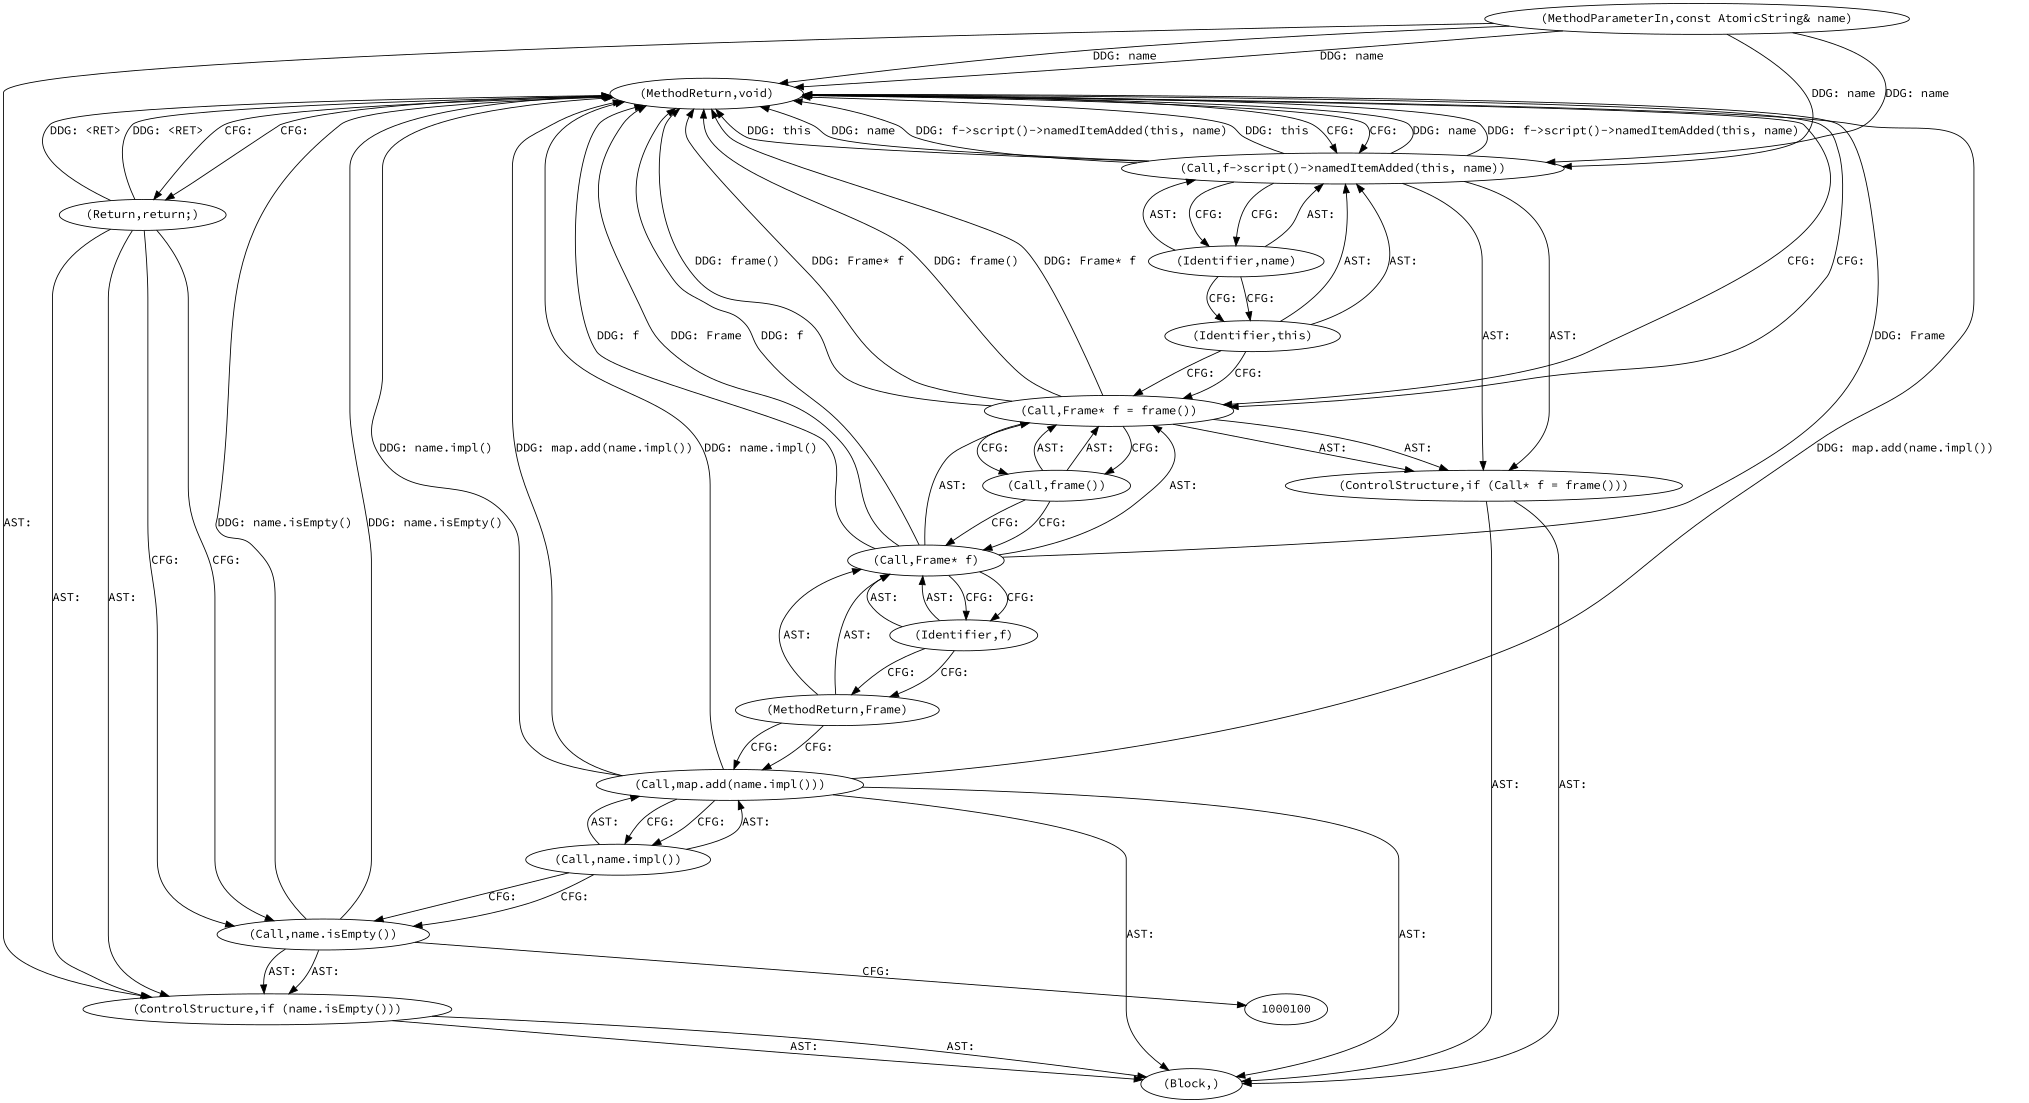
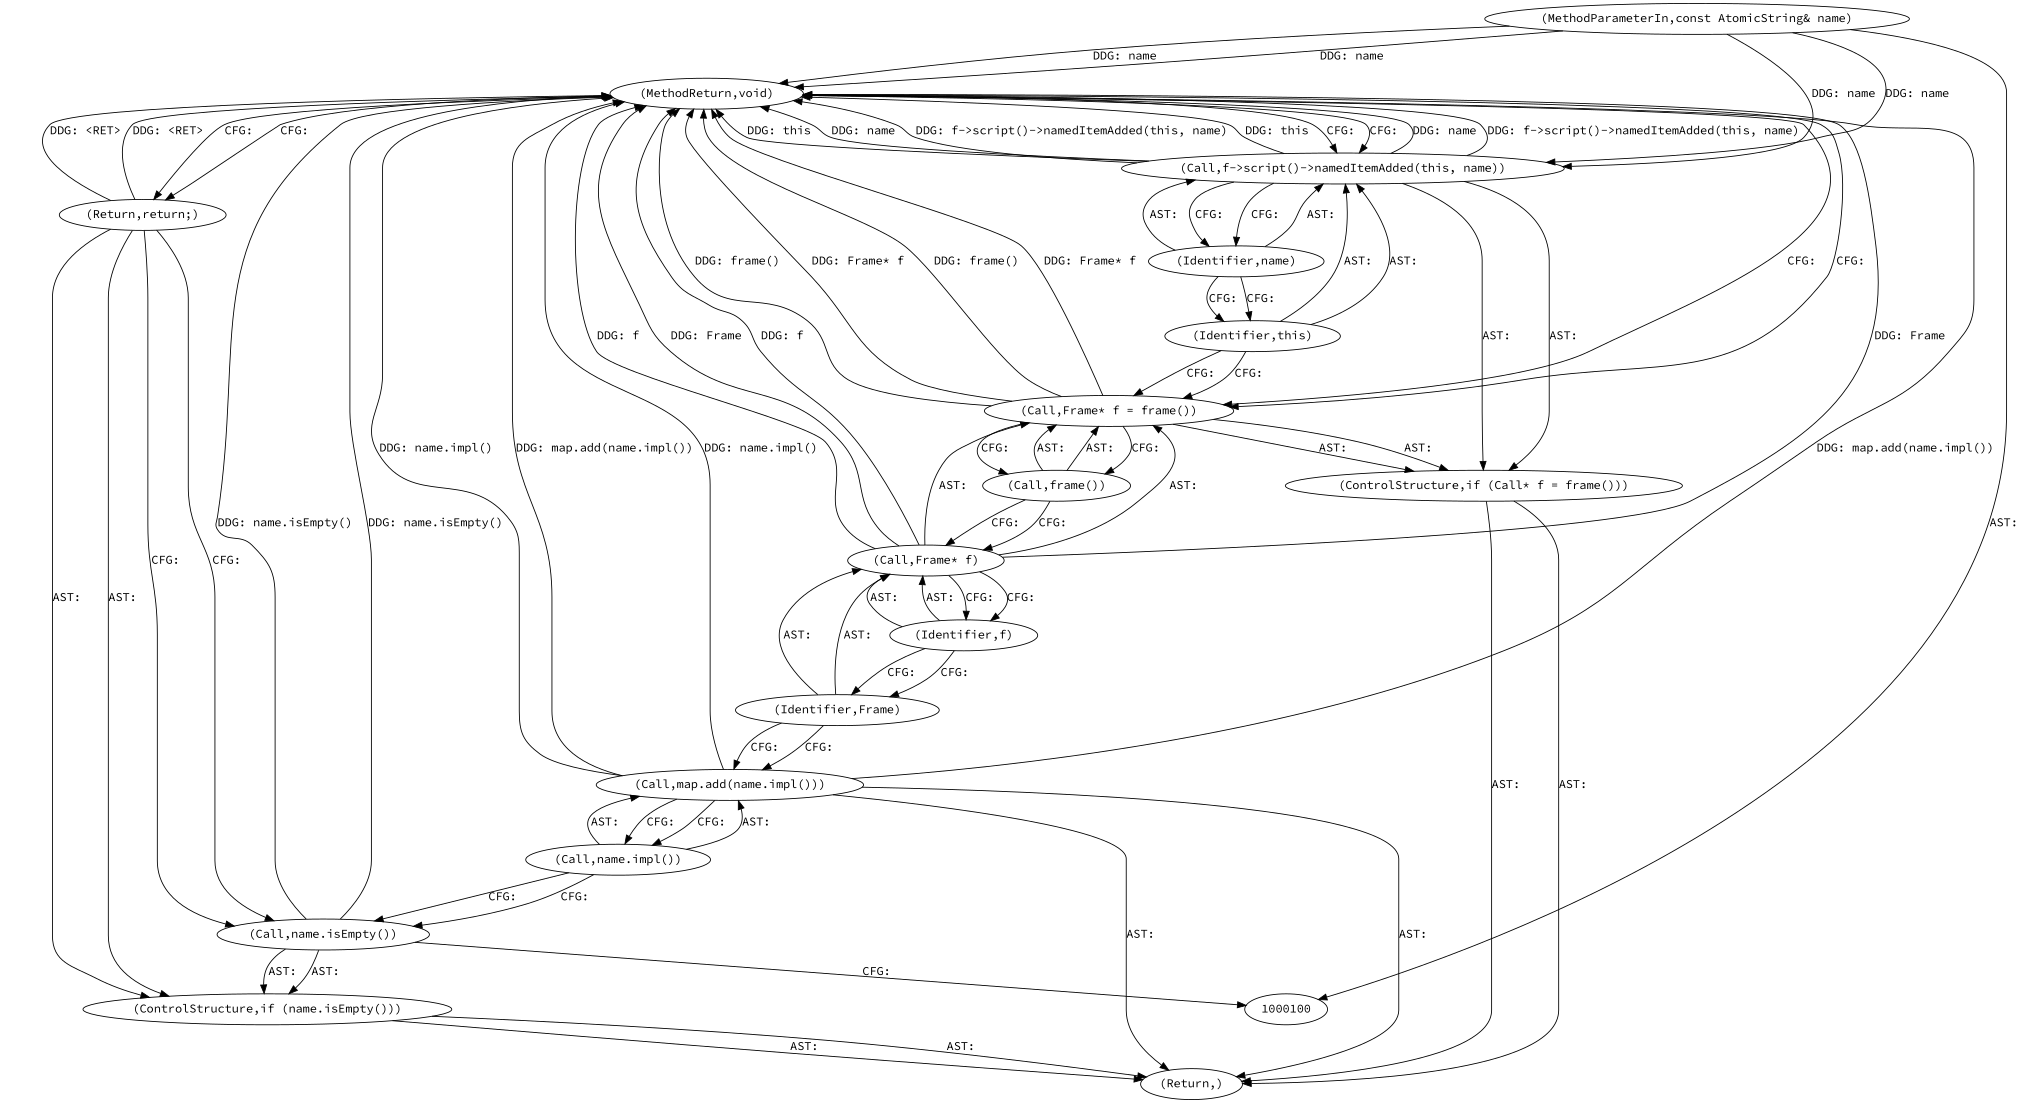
(247, 63) -> (1934, 625)
(837, 710) -> (837, 710)
(1192, 1084) -> (1192, 1084)
